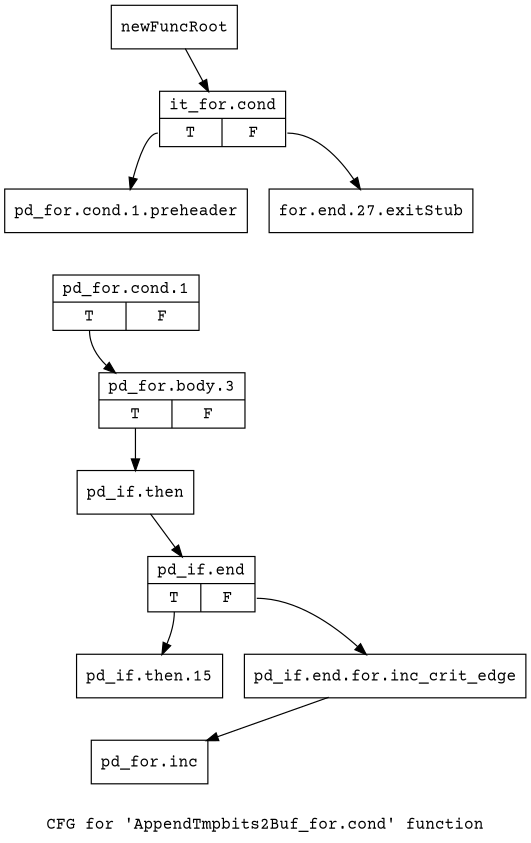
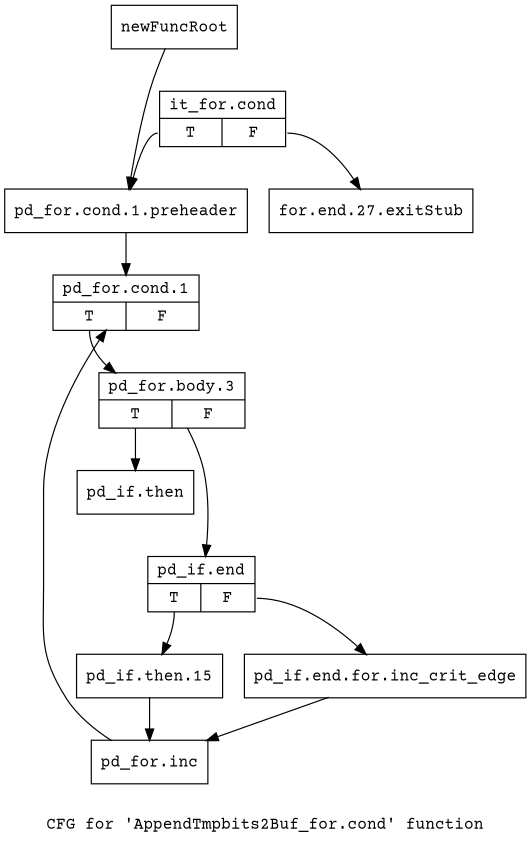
(194, 65) -> (144, 112)
none -> (126, 248)
(163, 531) -> (206, 485)
none -> (44, 547)
none -> (150, 713)
